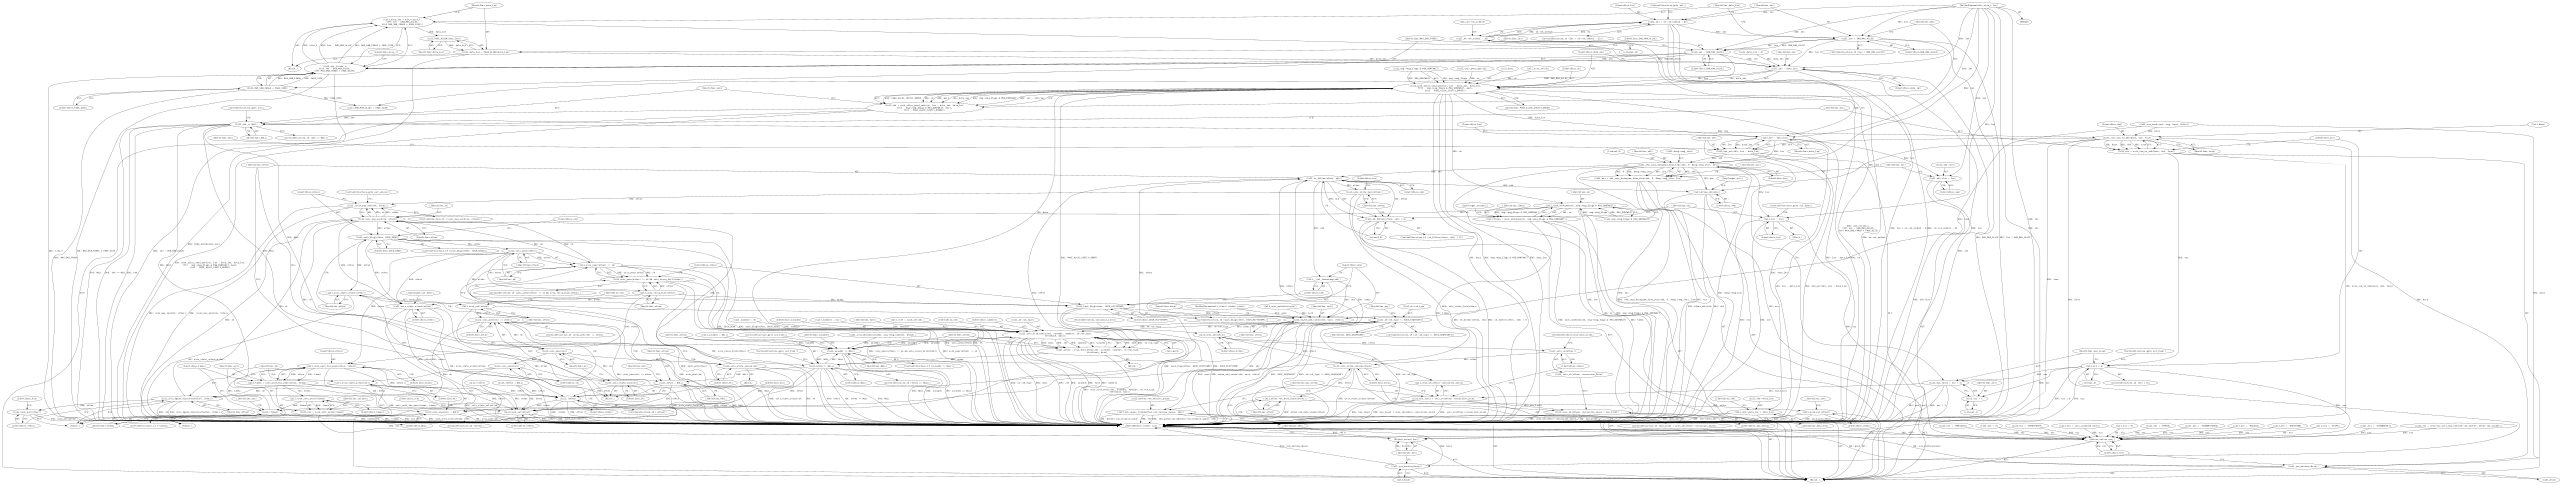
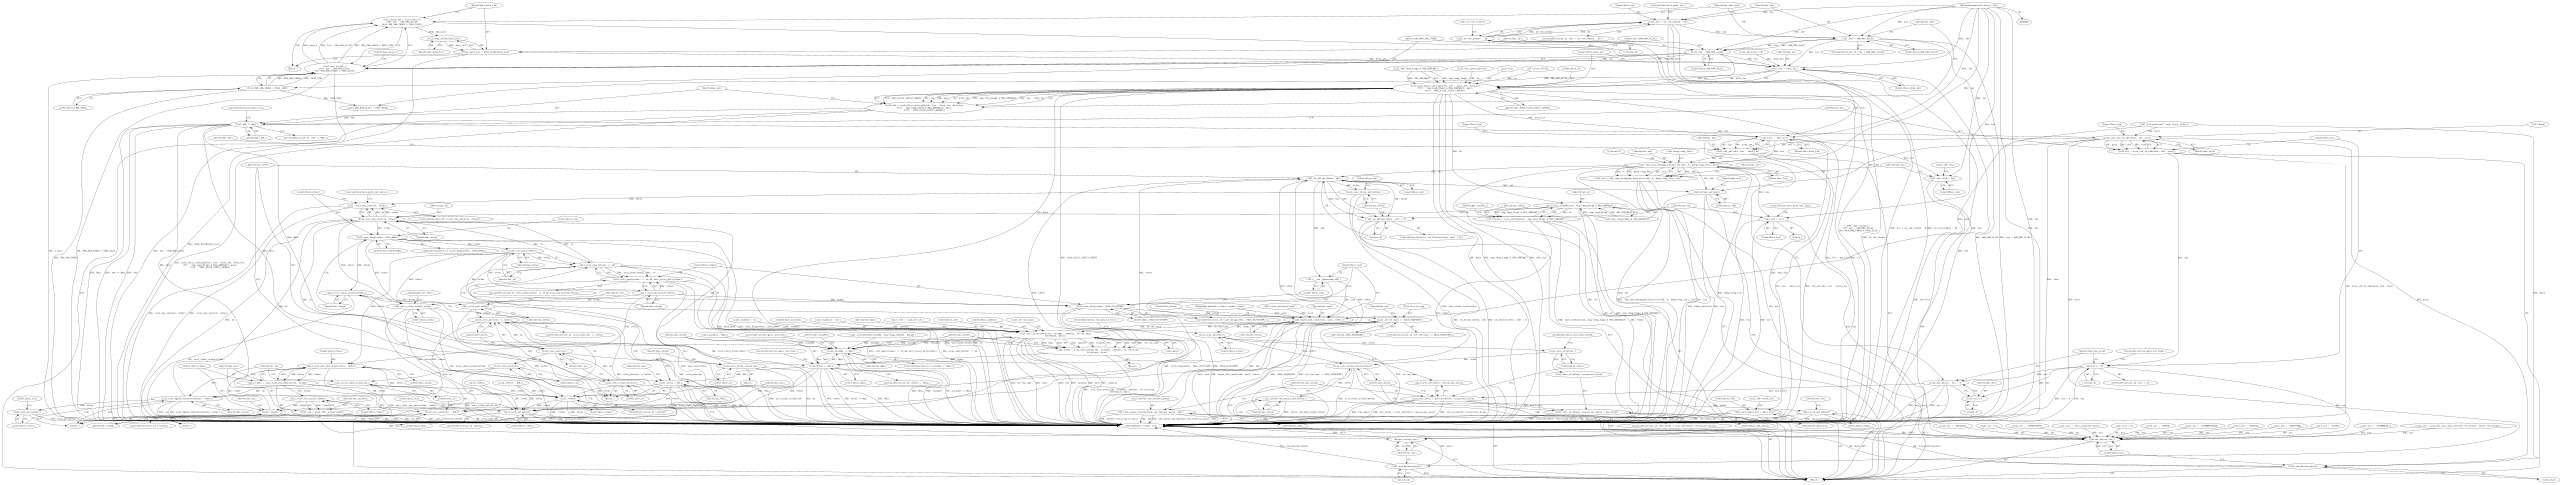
(720, 424) -> none
(1275, 433) -> (1023, 433)
